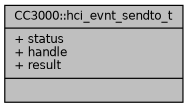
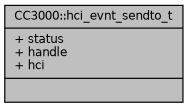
(38, 66) -> (30, 66)
